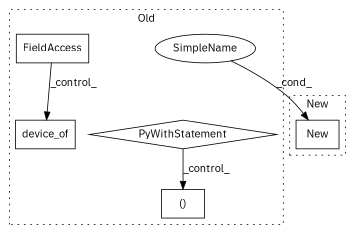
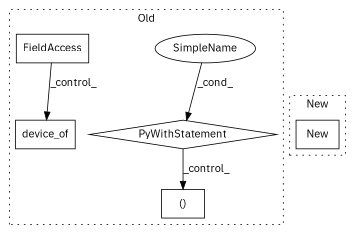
(270, 83) -> (195, 88)
